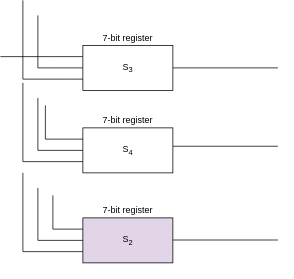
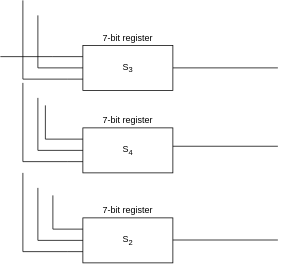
(128, 240) -> (128, 240)
